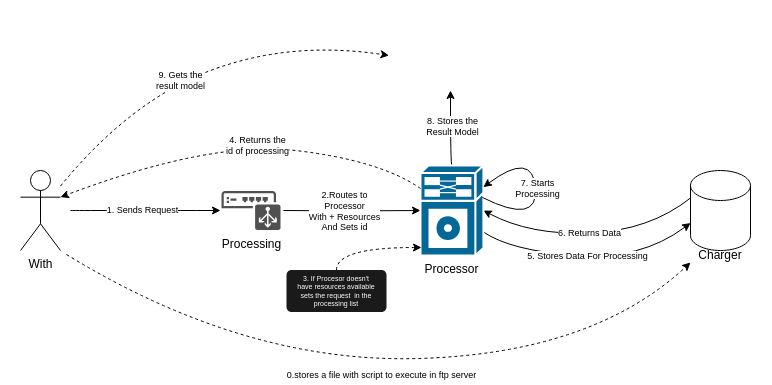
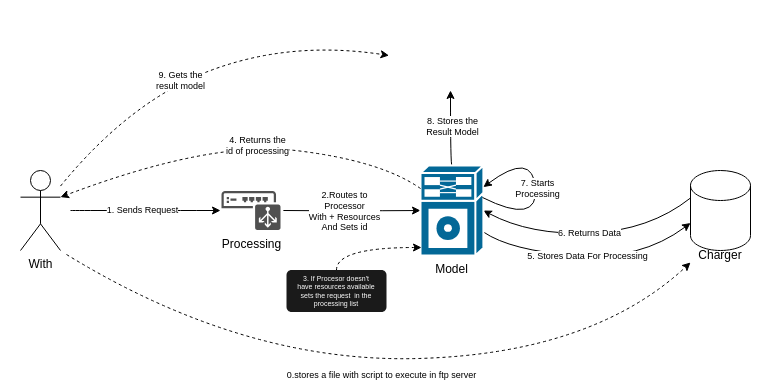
(452, 270) -> (452, 270)
